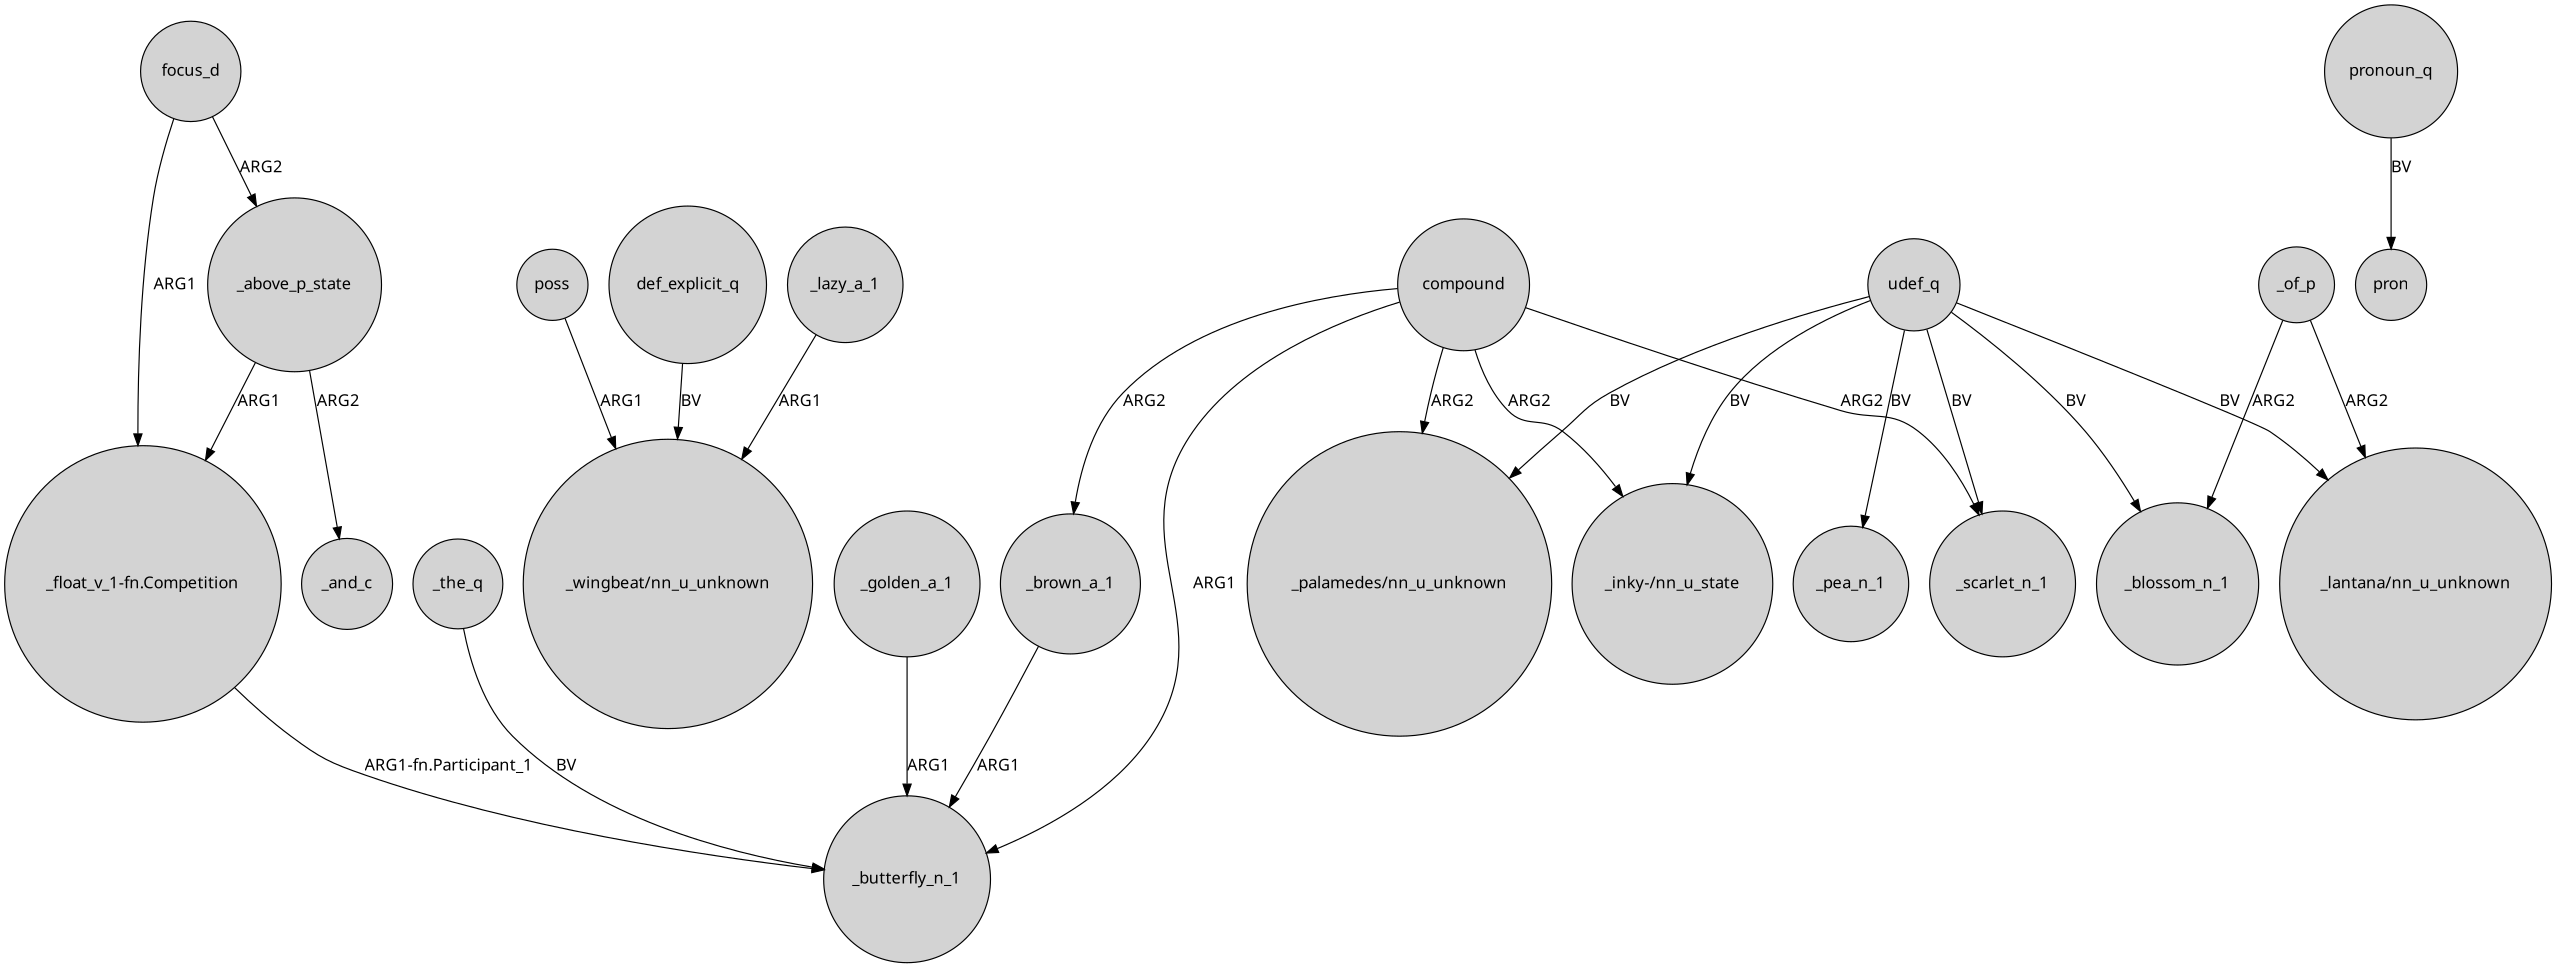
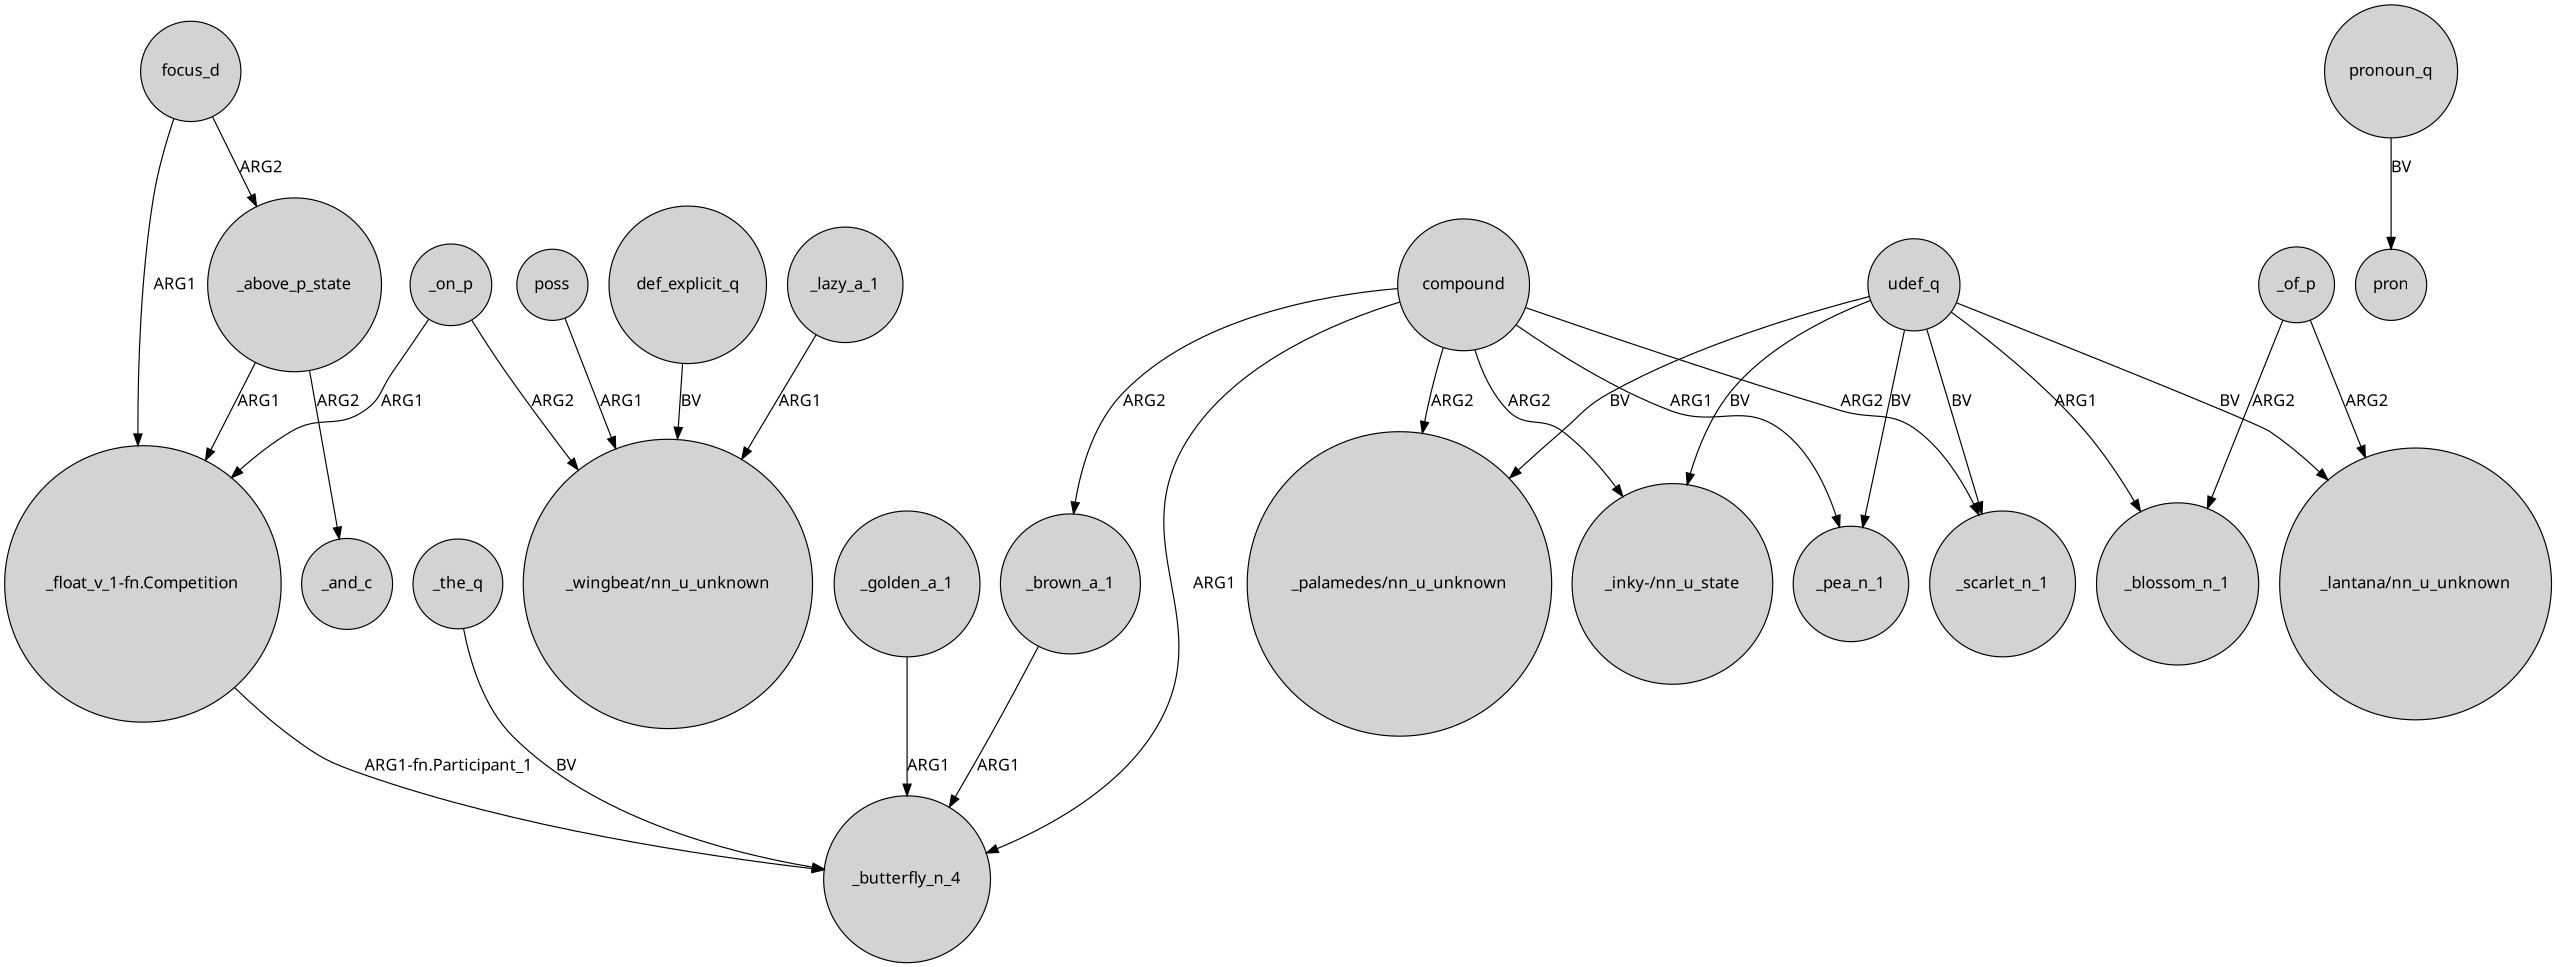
none -> (451, 285)
(2076, 402) -> (2076, 402)
none -> (1690, 416)
(907, 879) -> (907, 879)
